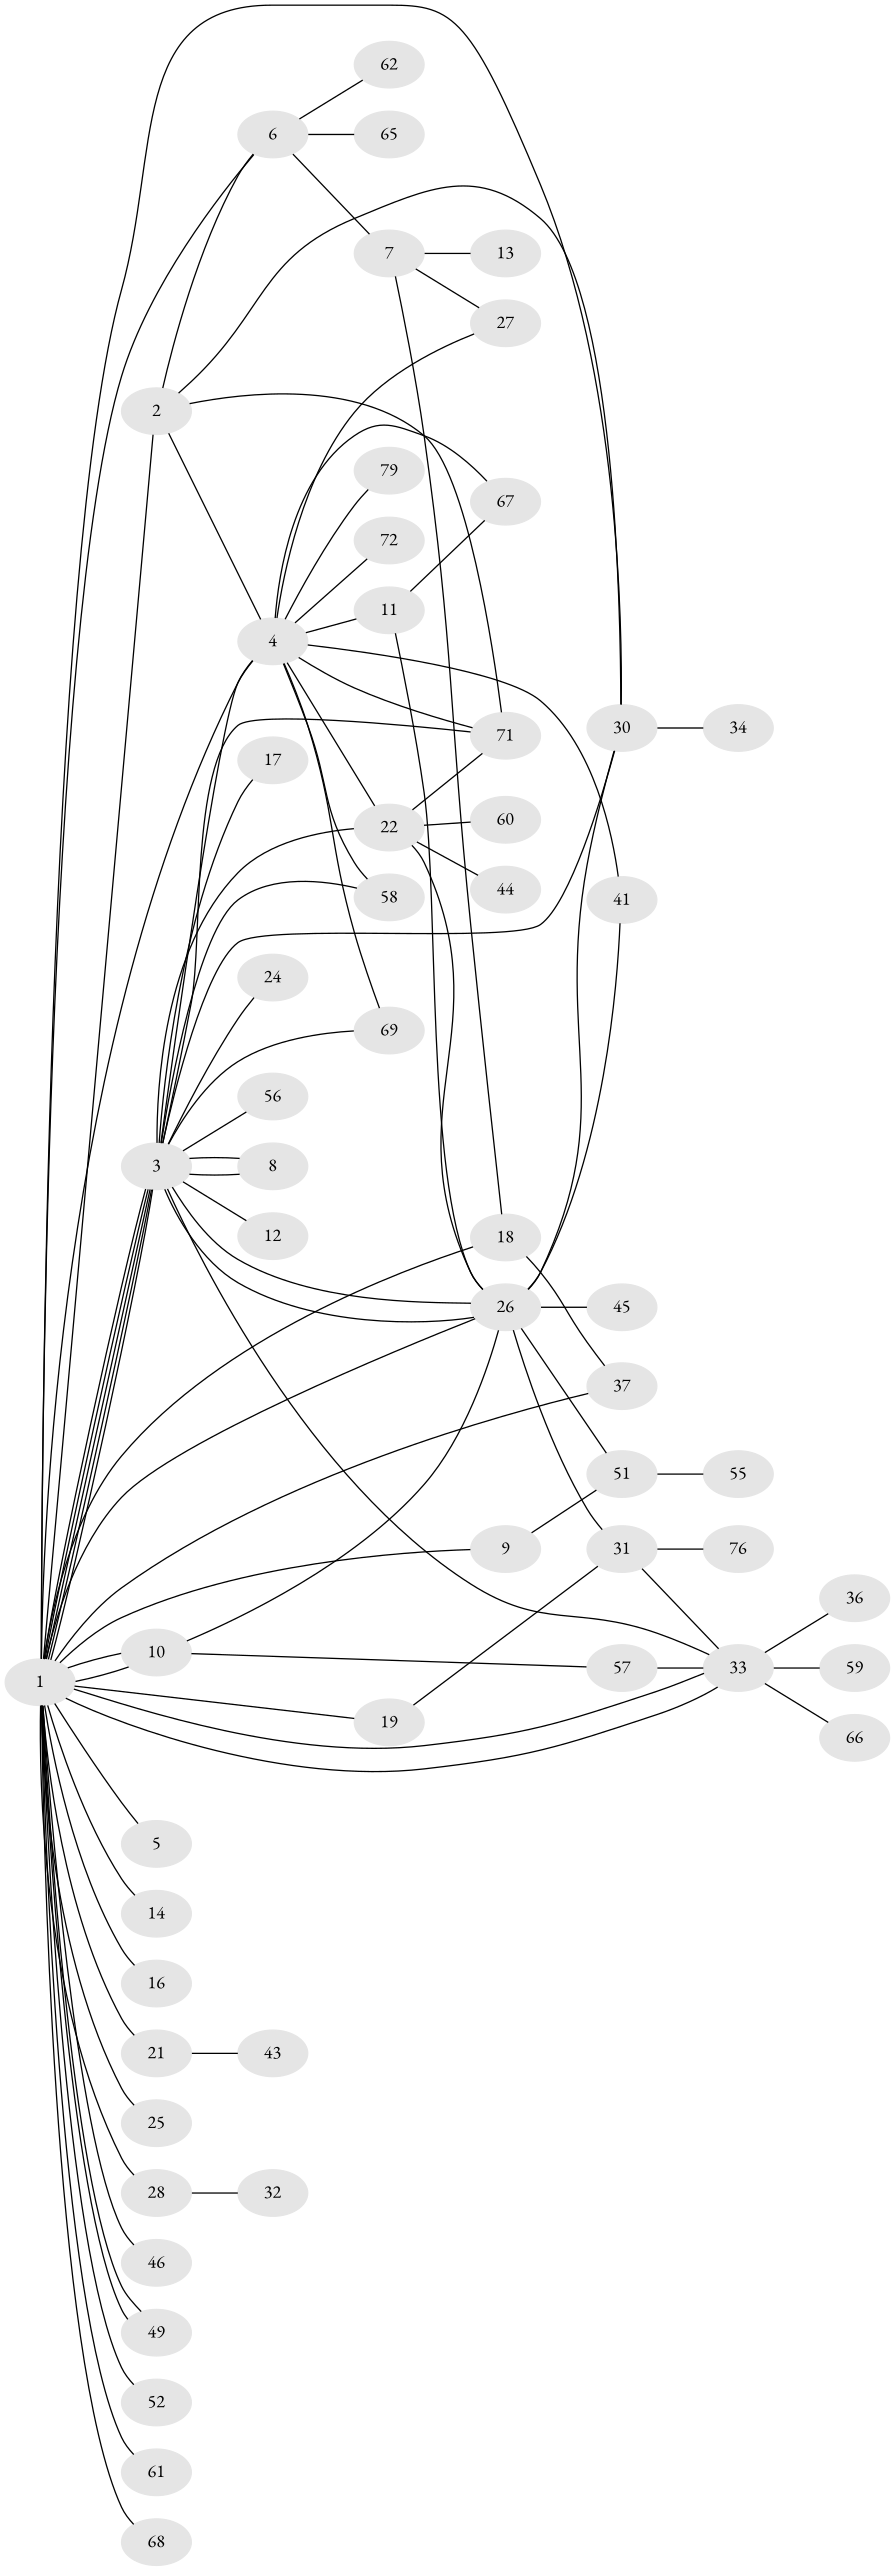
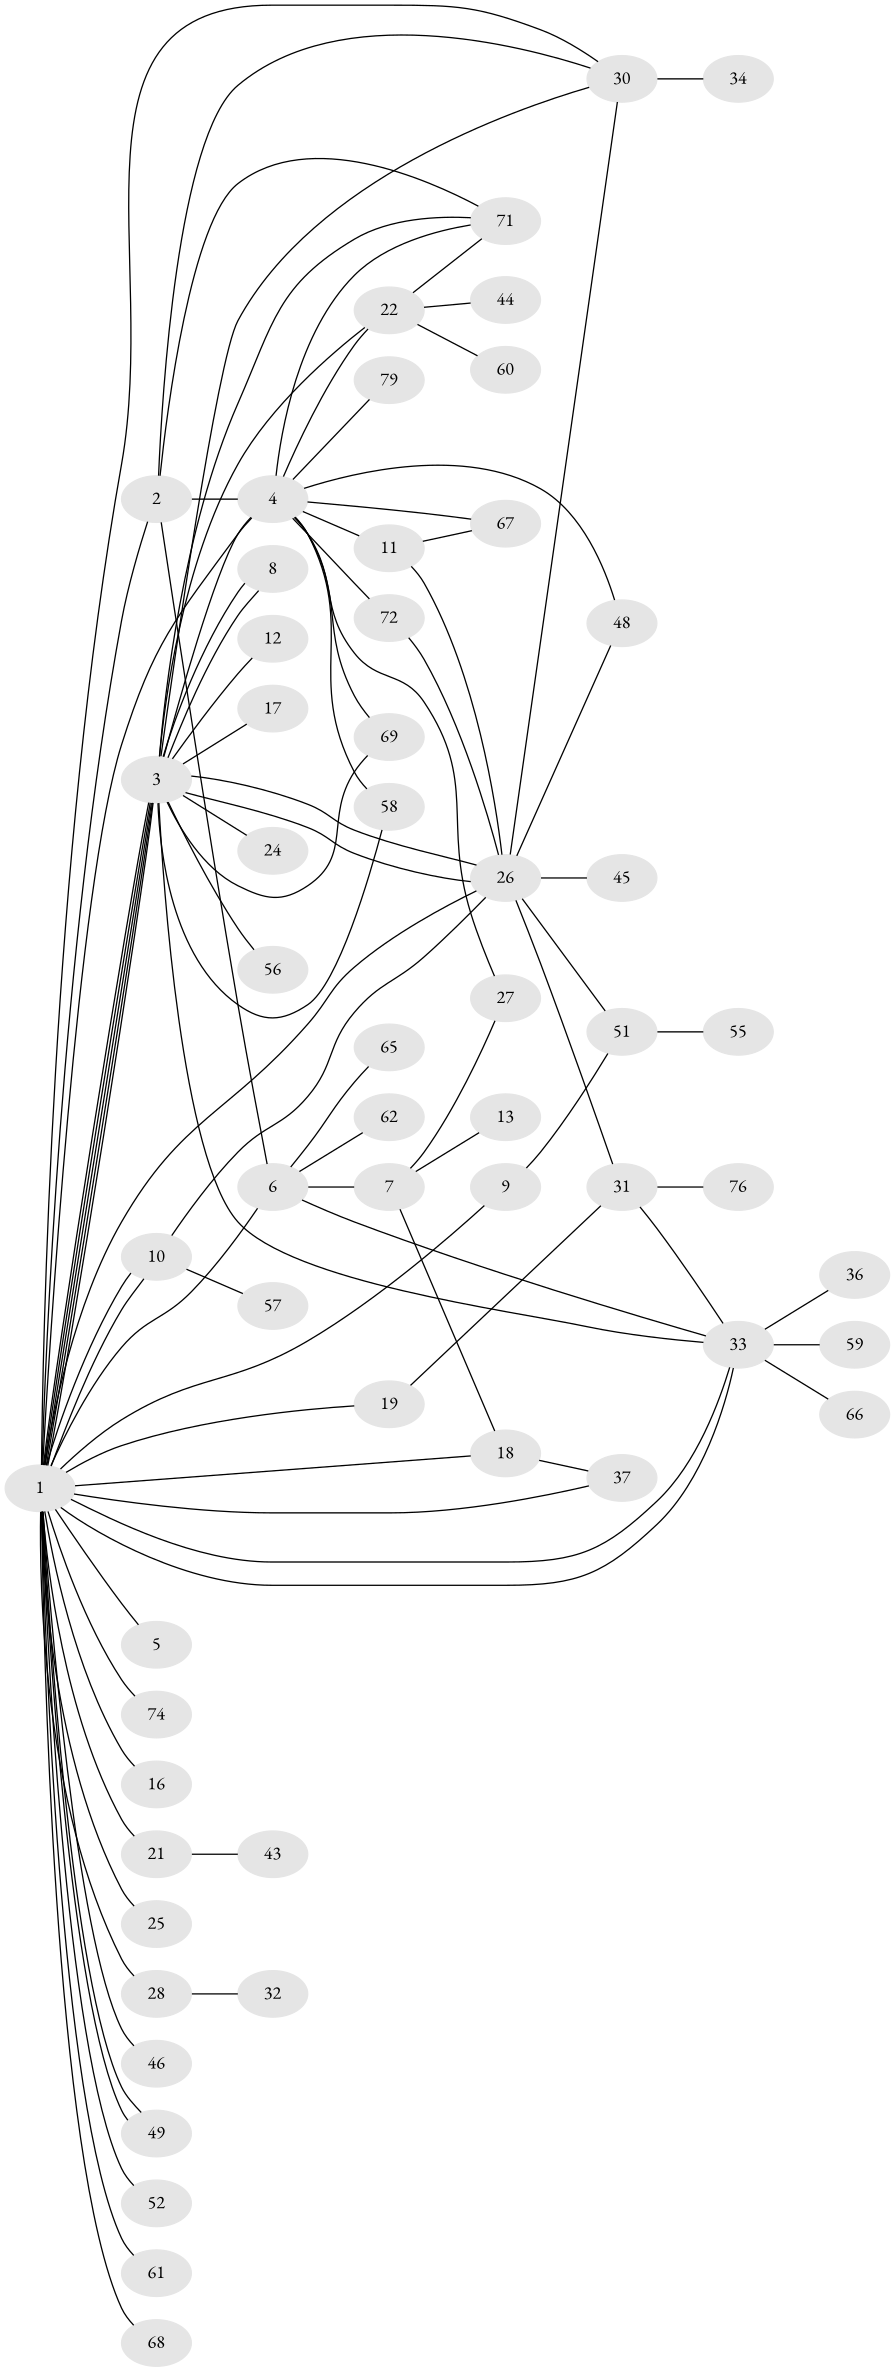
(622, 900) -> (622, 623)
(447, 1067) -> (462, 742)
(680, 1668) -> (502, 1273)
(156, 1914) -> (156, 1715)
